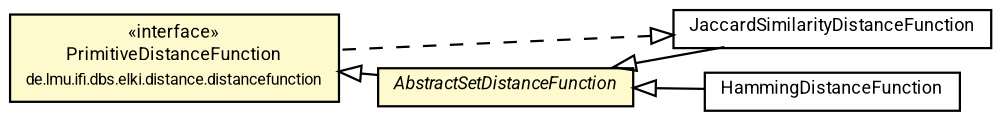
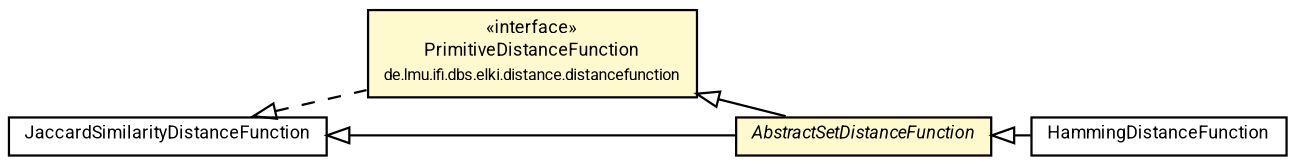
(680, 55) -> (543, 135)
